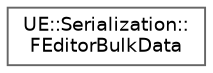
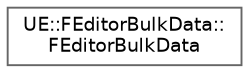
(106, 36) -> (125, 36)
